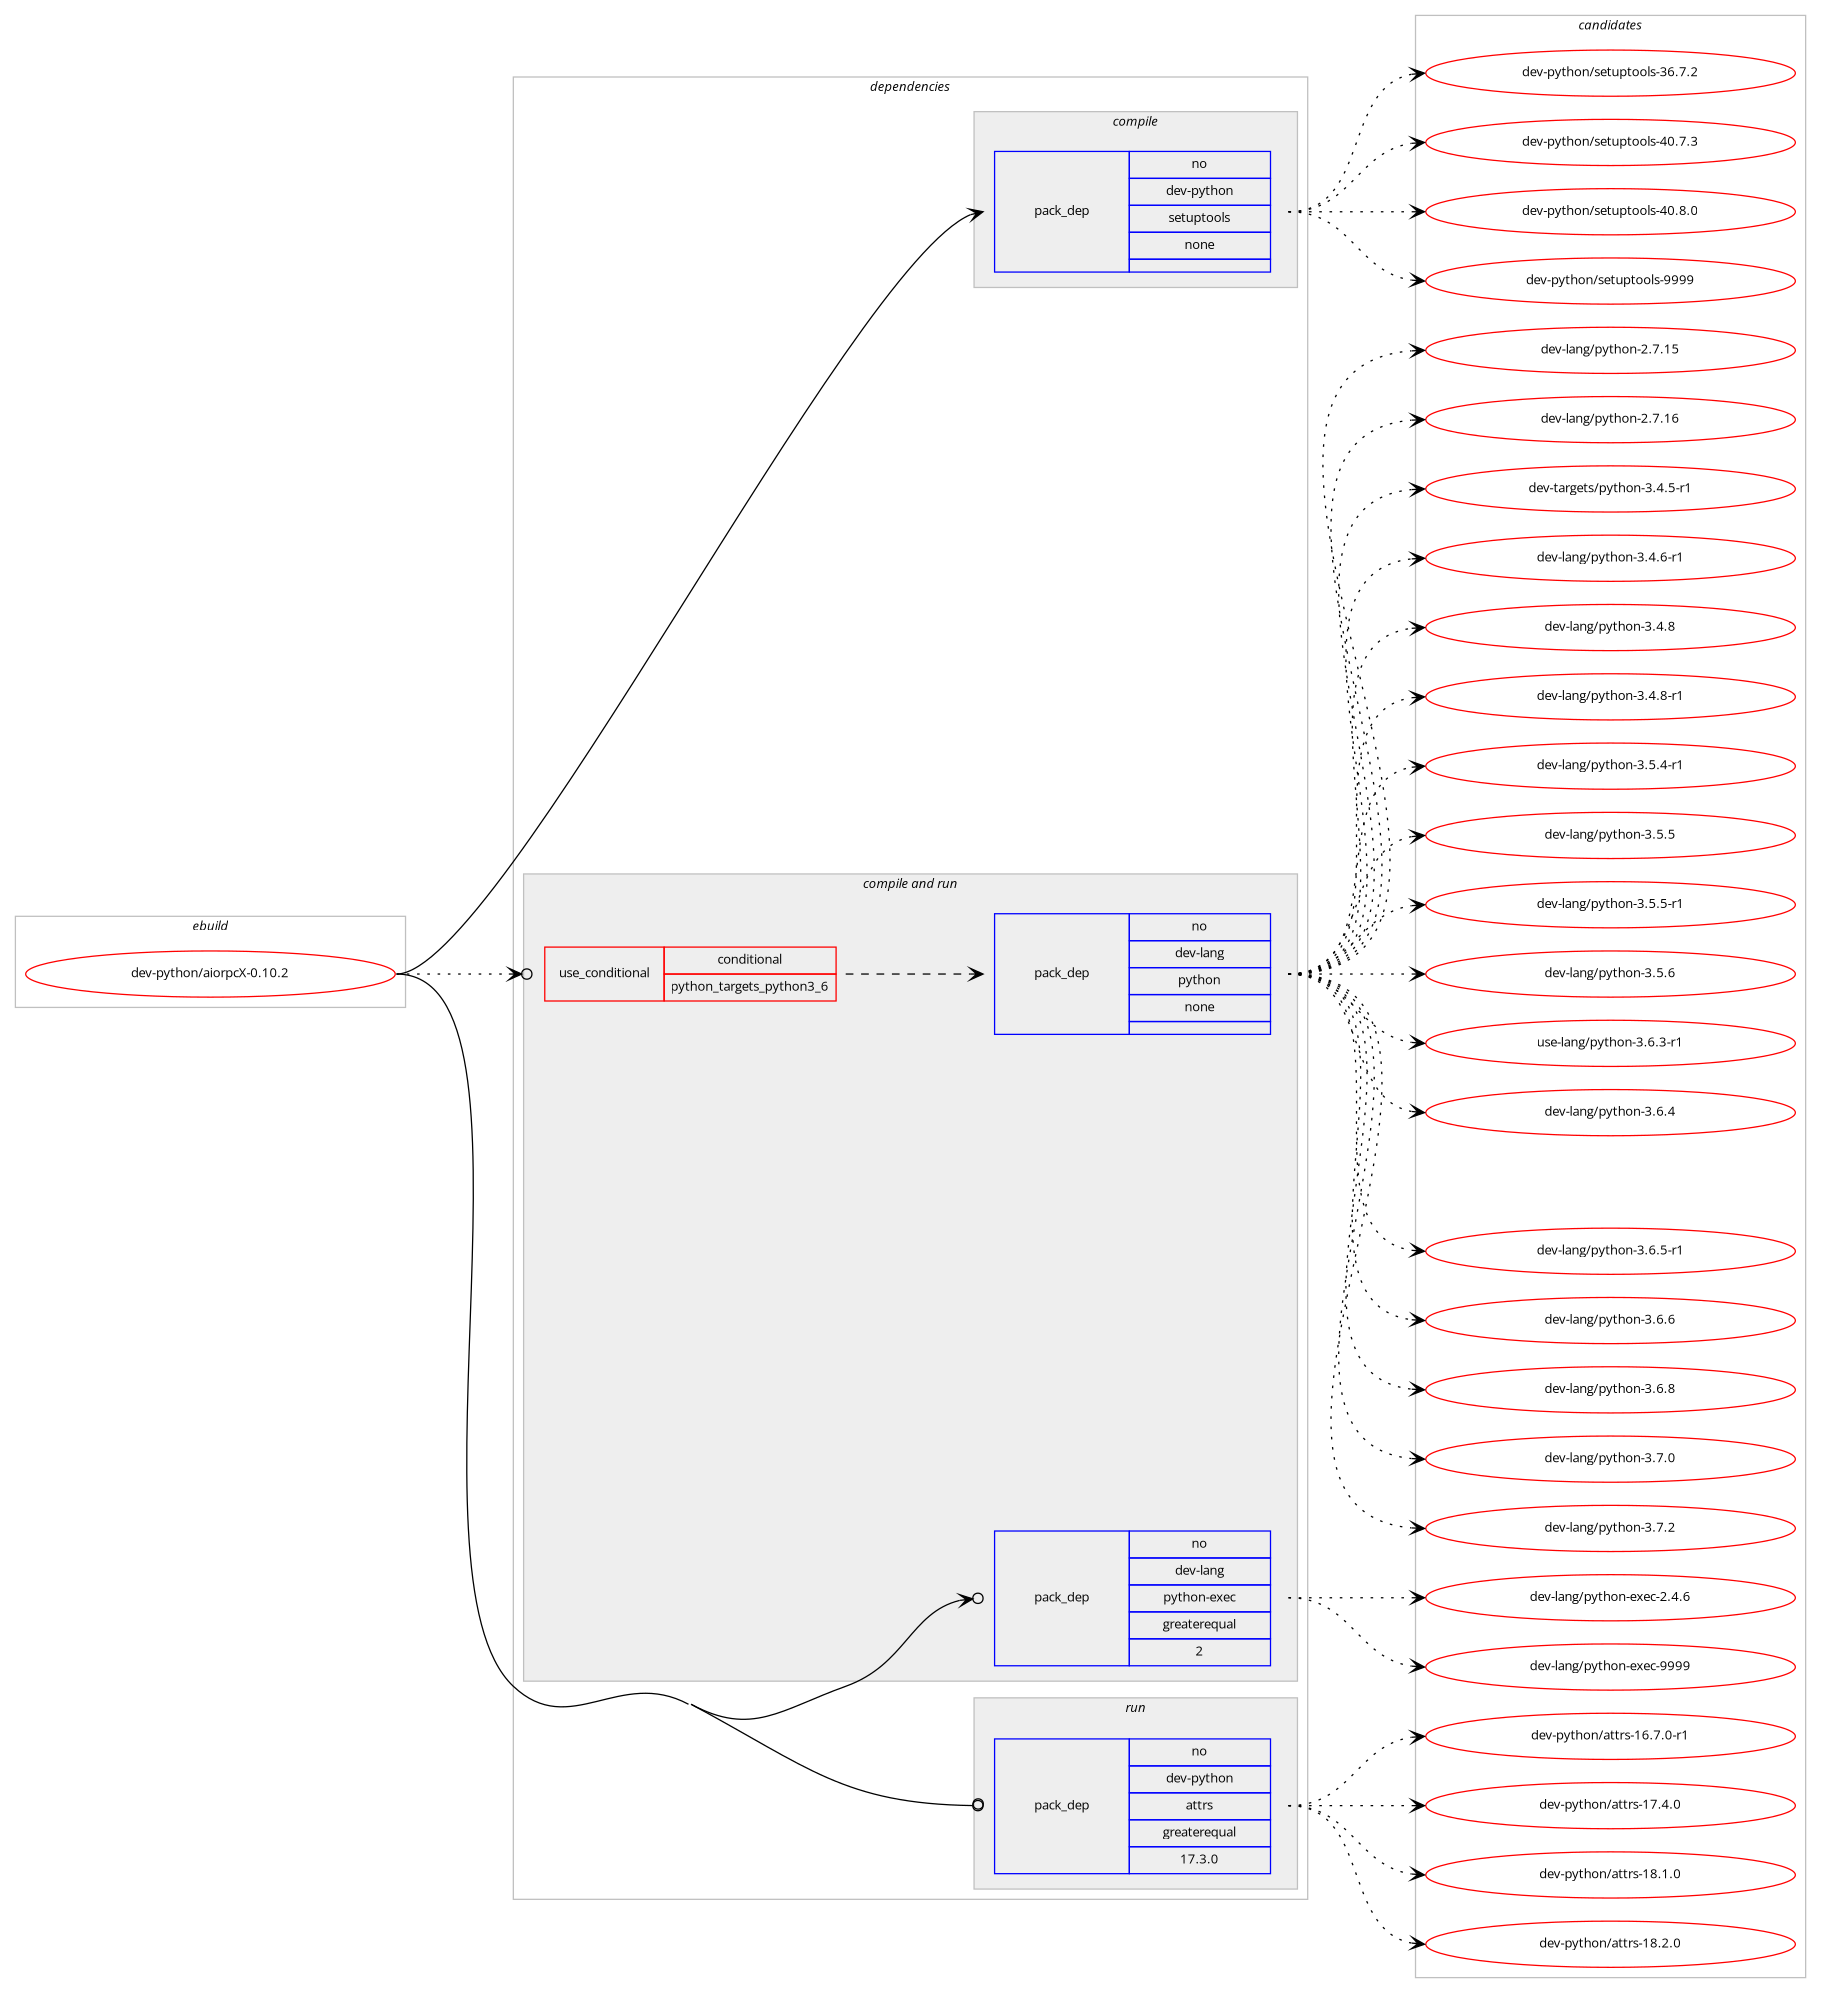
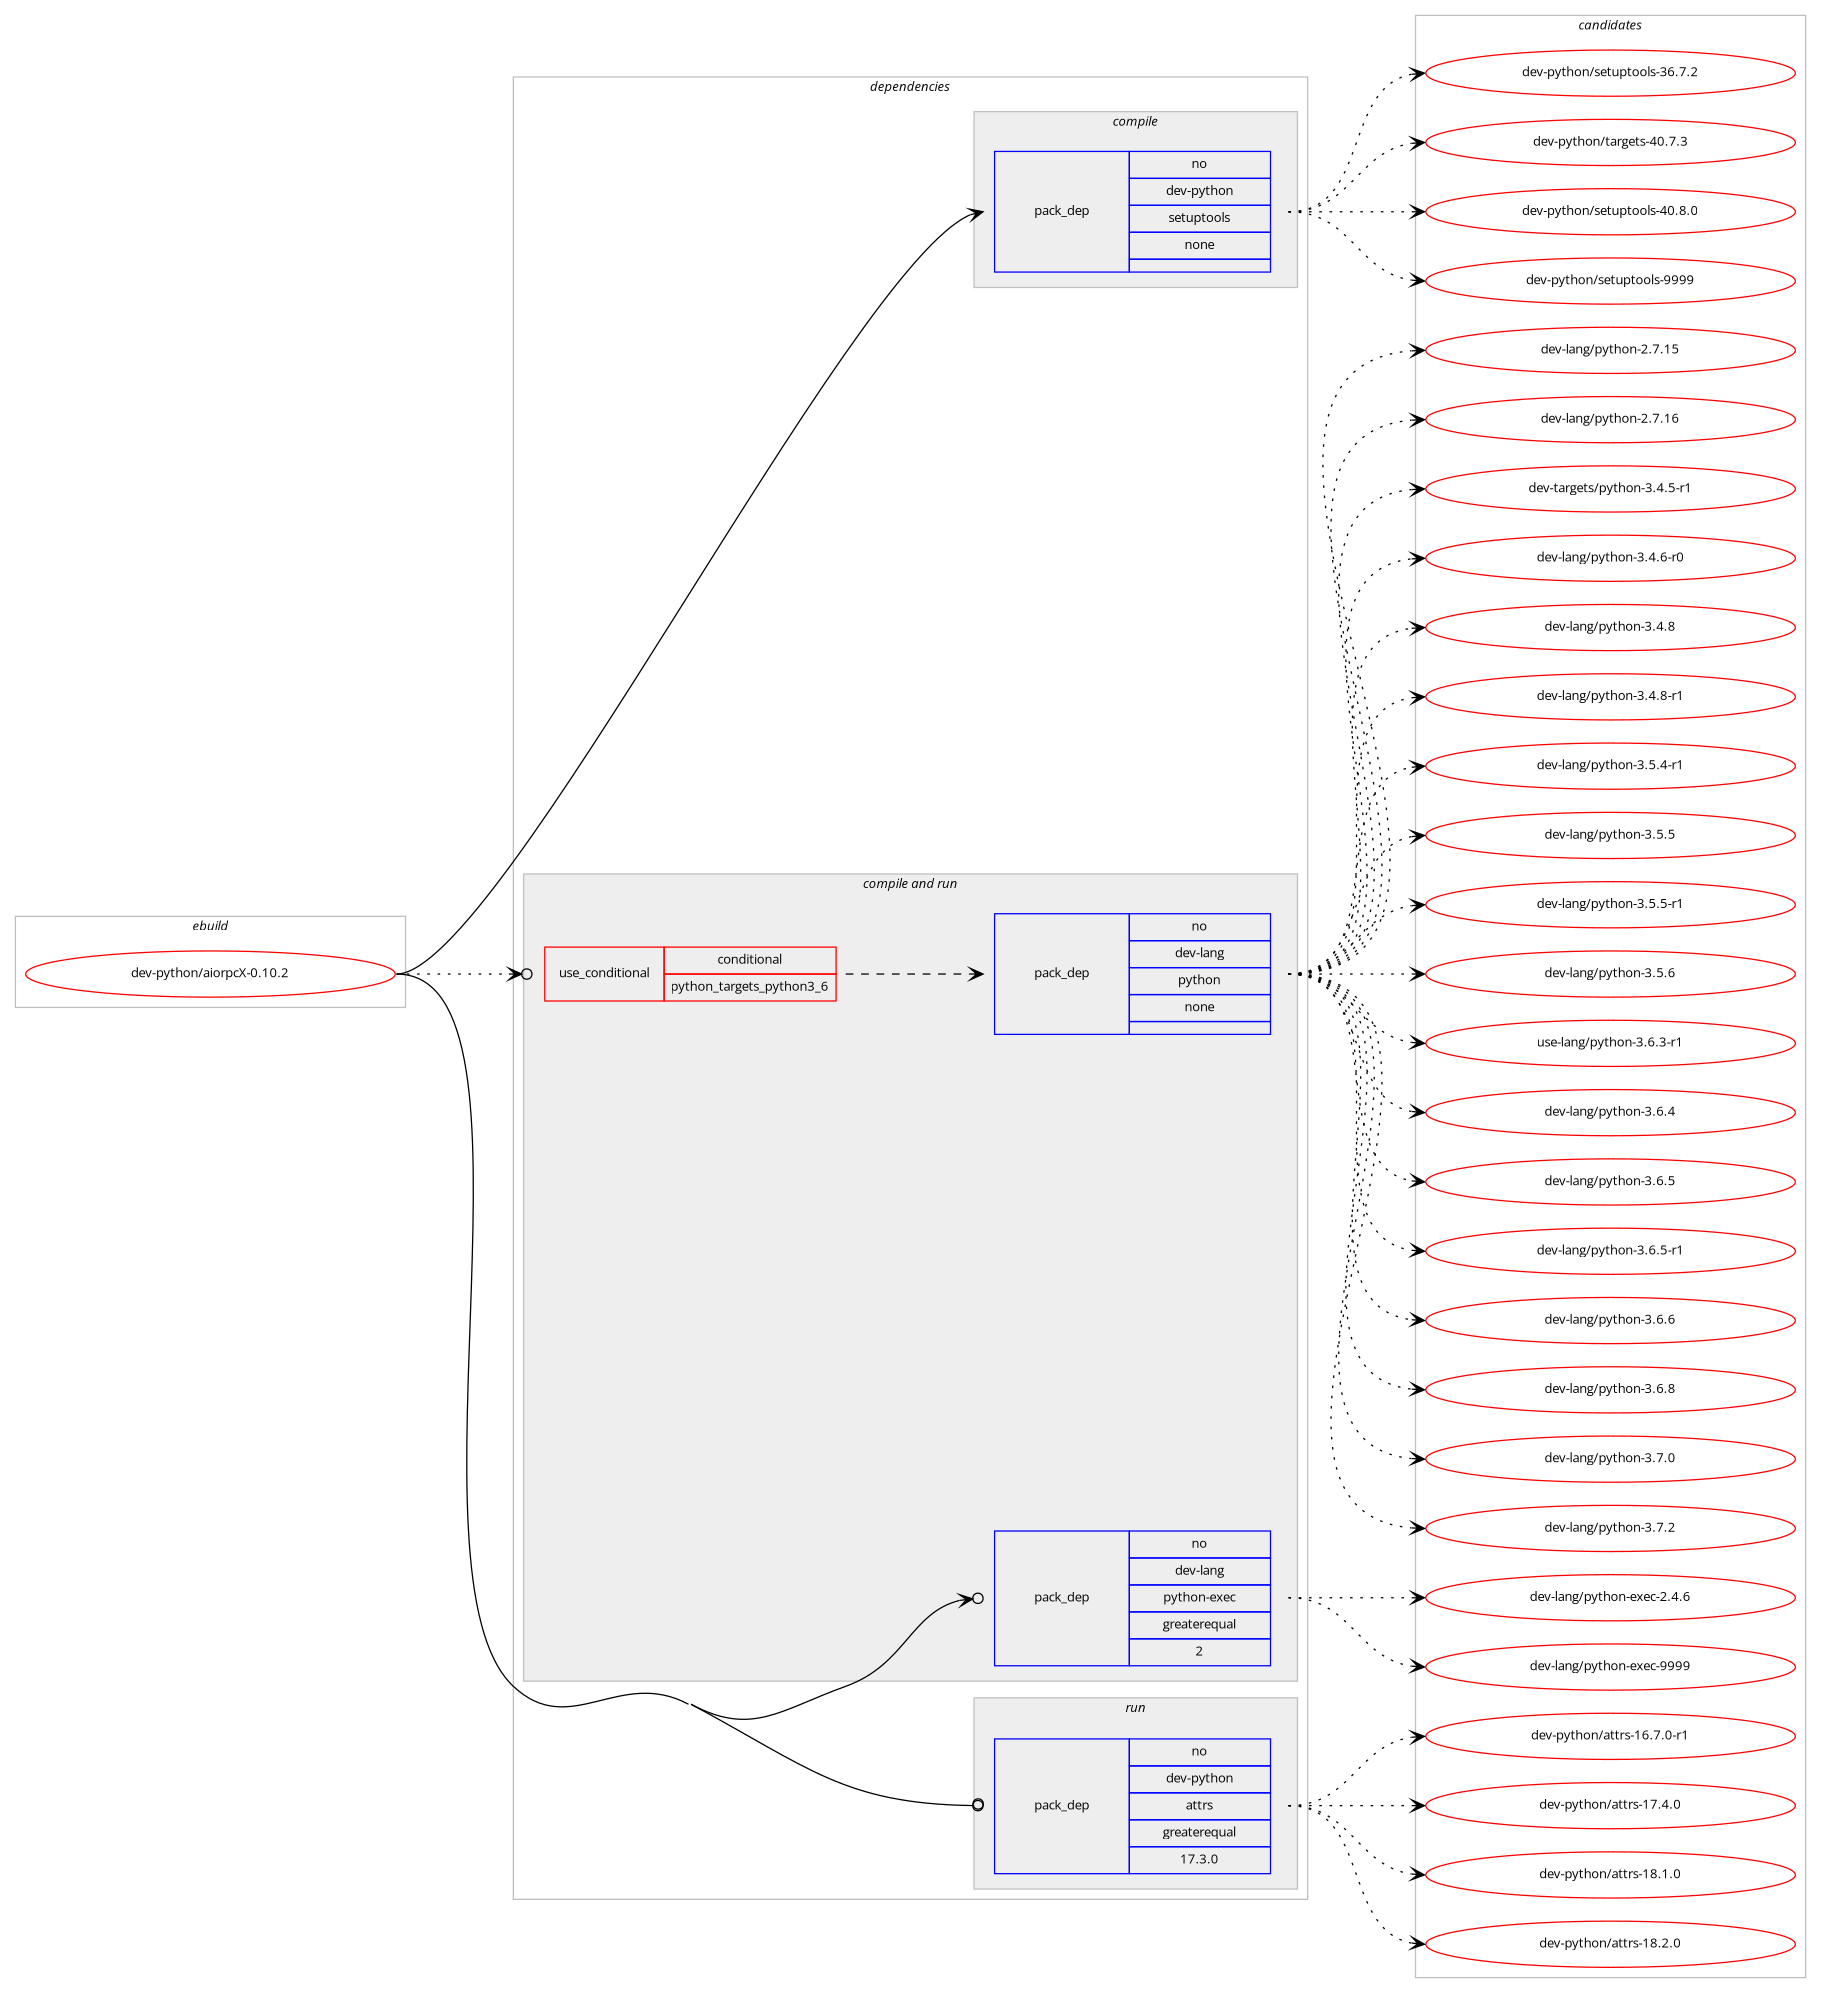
(1611, 142) -> (1611, 142)
(1611, 558) -> (1611, 558)
none -> (1611, 1182)
